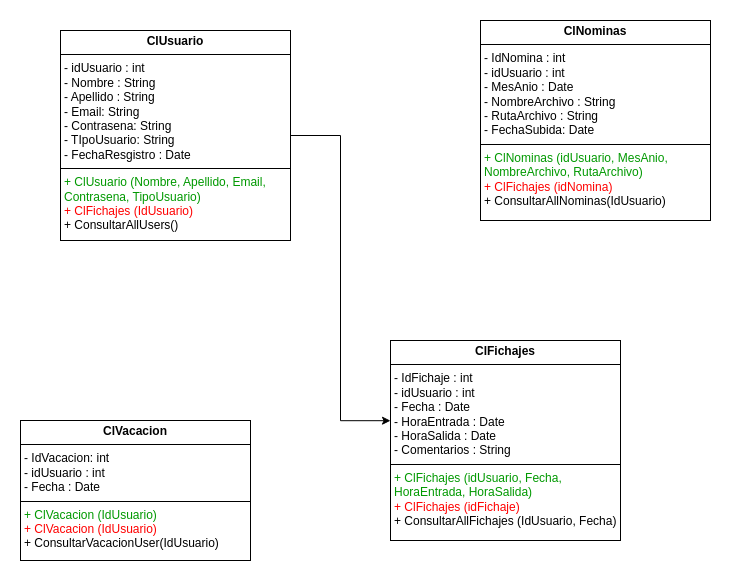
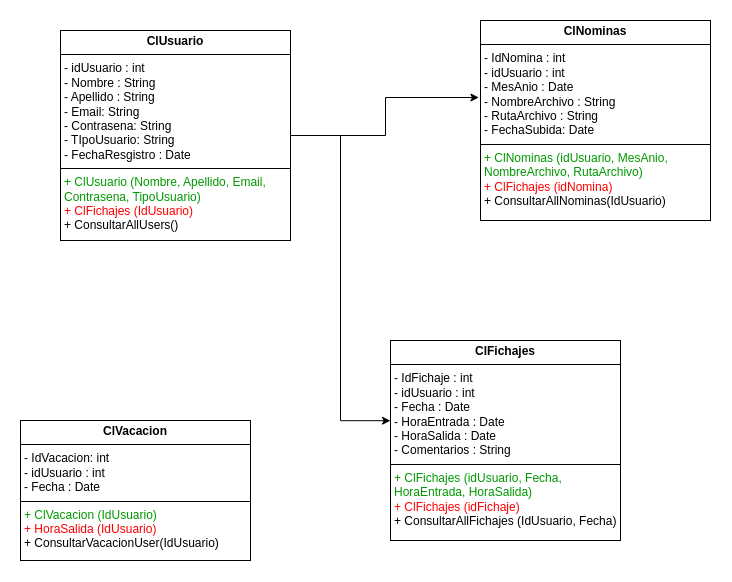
none -> (388, 98)
(129, 471) -> (129, 471)
